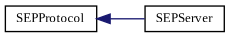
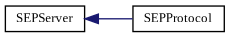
(127, 19) -> (116, 19)
